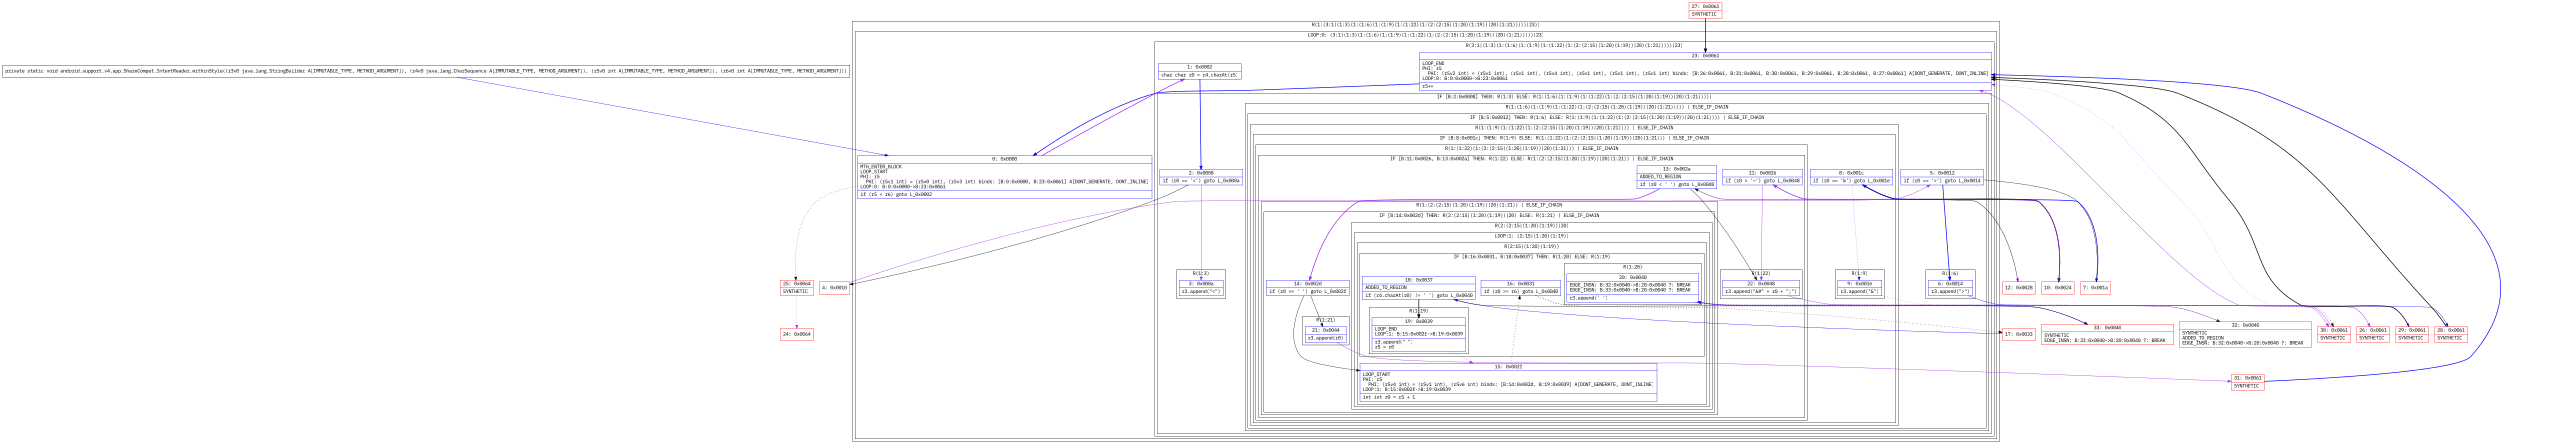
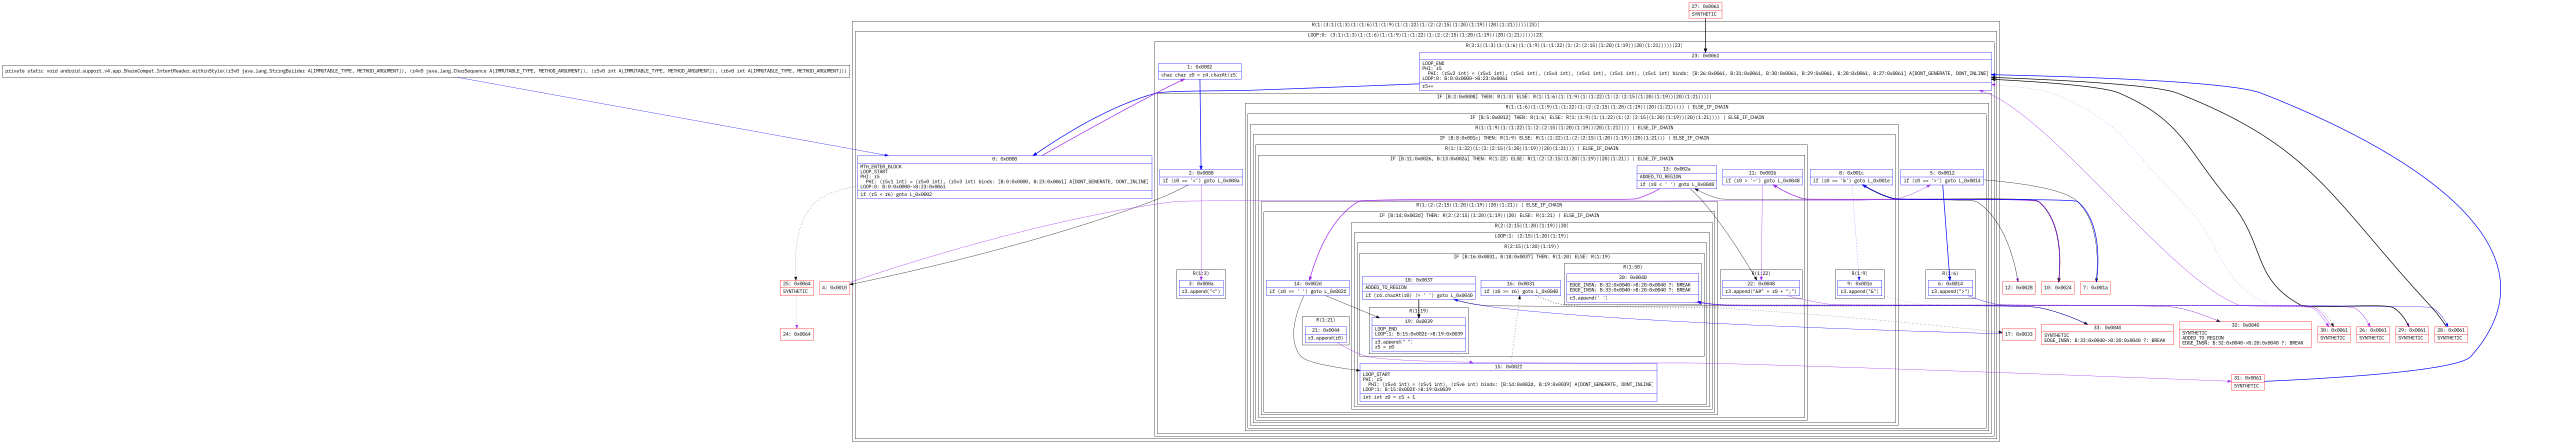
(1633, 267) -> (1633, 267)
(1316, 310) -> (1350, 306)
